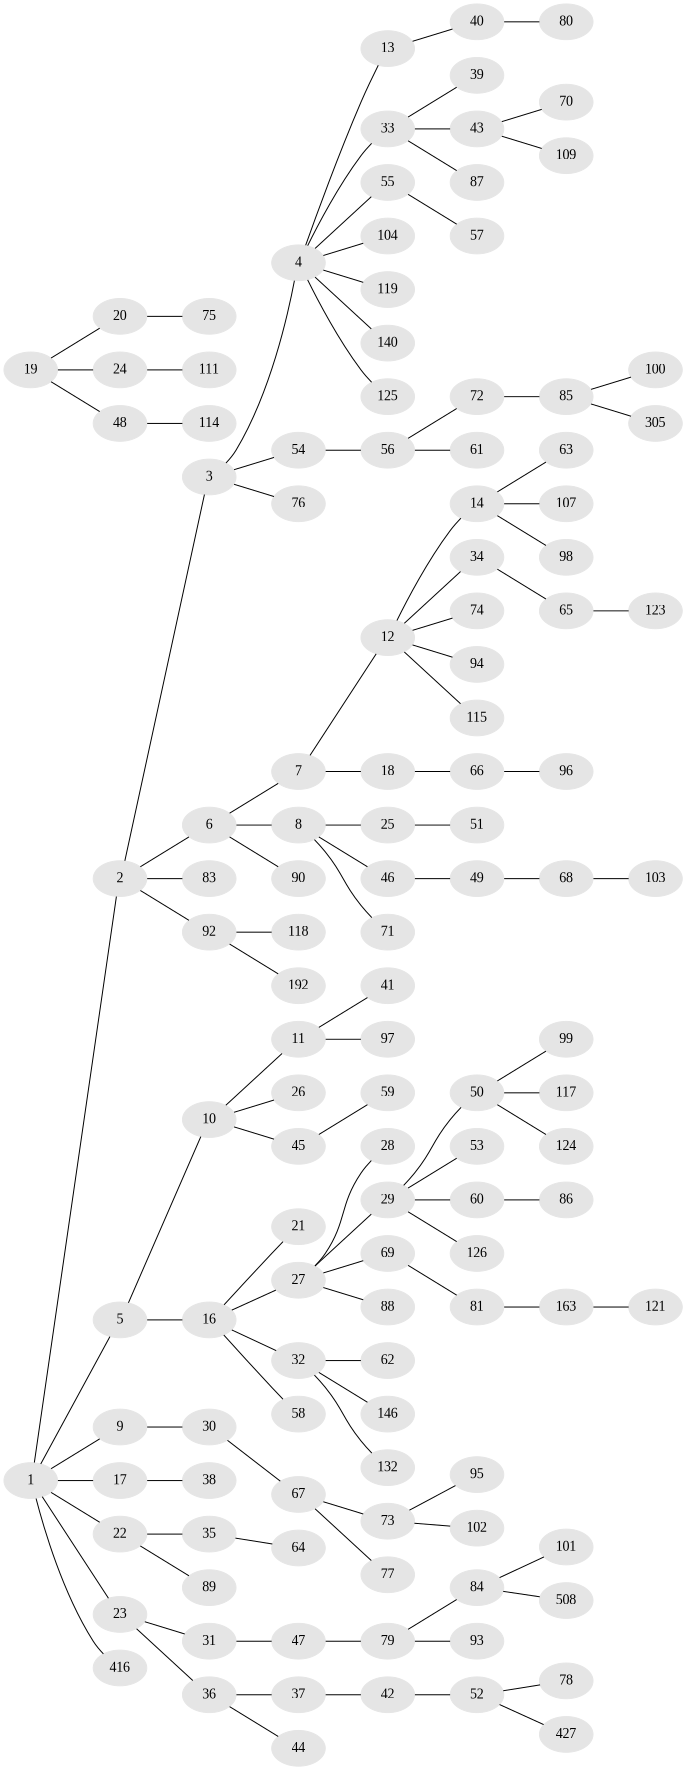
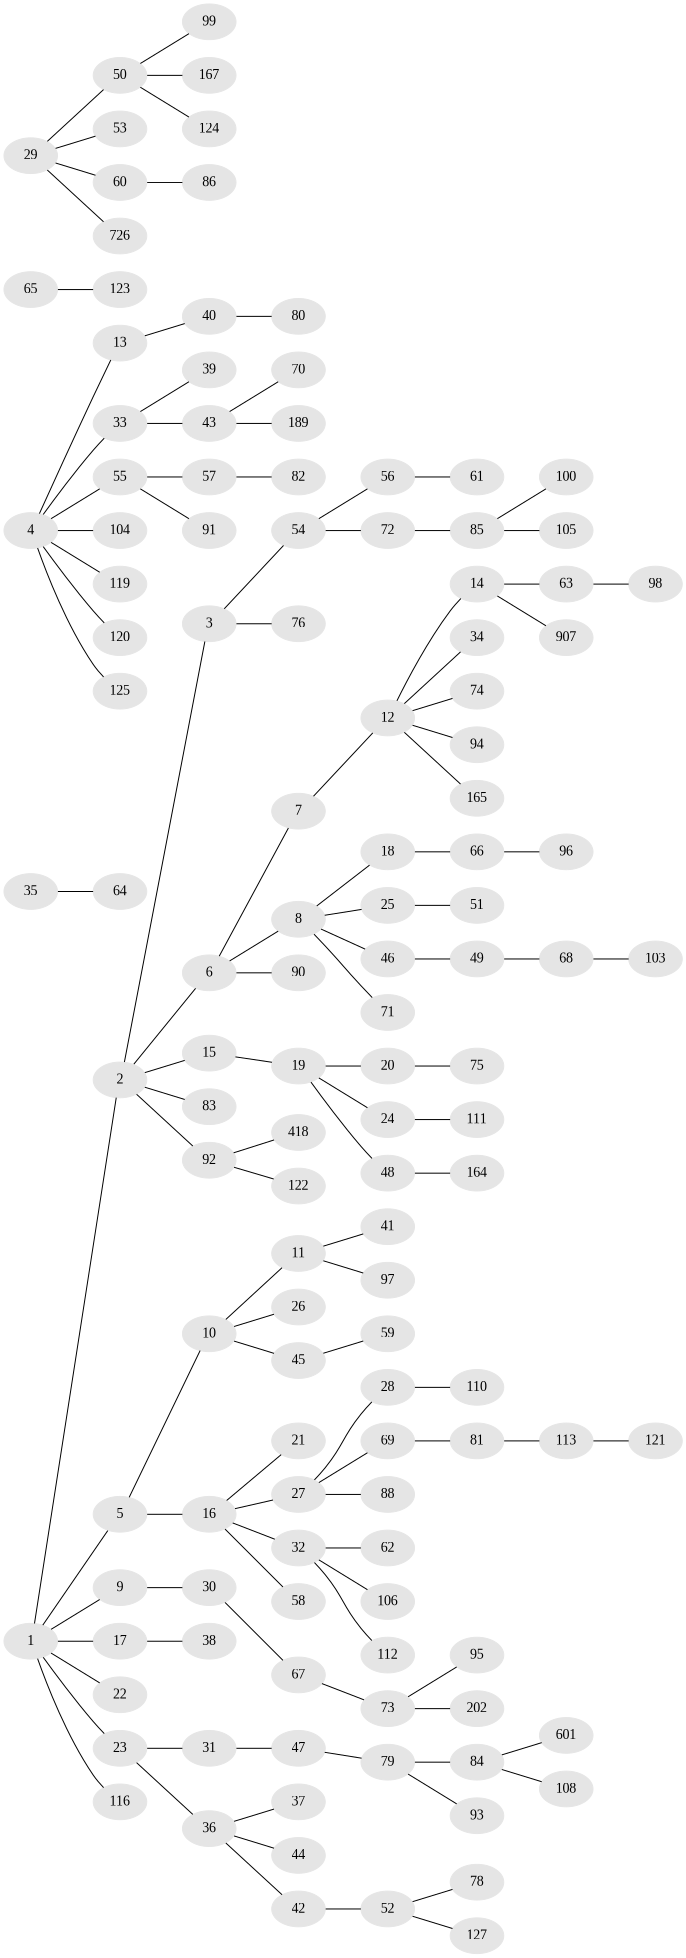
(566, 156) -> (298, 423)
(477, 182) -> none
(388, 343) -> (120, 638)
(269, 376) -> none
(209, 423) -> (477, 1173)
(432, 423) -> (343, 531)
(655, 423) -> (566, 531)
none -> (298, 477)
(566, 504) -> (566, 638)
none -> (209, 531)
(522, 531) -> (611, 584)
(522, 584) -> none
(477, 718) -> (477, 798)
(343, 772) -> (343, 886)
(298, 932) -> (298, 1132)
(298, 986) -> (298, 1186)
none -> (209, 1053)
(566, 1093) -> (209, 75)
(343, 1240) -> none
(477, 1253) -> (120, 236)
(566, 1307) -> (566, 1441)
none -> (477, 1387)
(388, 1414) -> (388, 1602)
(388, 1468) -> (388, 1655)
(477, 1528) -> (477, 1709)
(165, 1534) -> none
(566, 1547) -> (566, 1735)
(388, 1575) -> none
(209, 1588) -> none
(566, 1601) -> (566, 1789)
(120, 1668) -> (120, 1802)
(343, 1695) -> (254, 1869)
(566, 1734) -> (477, 1936)
